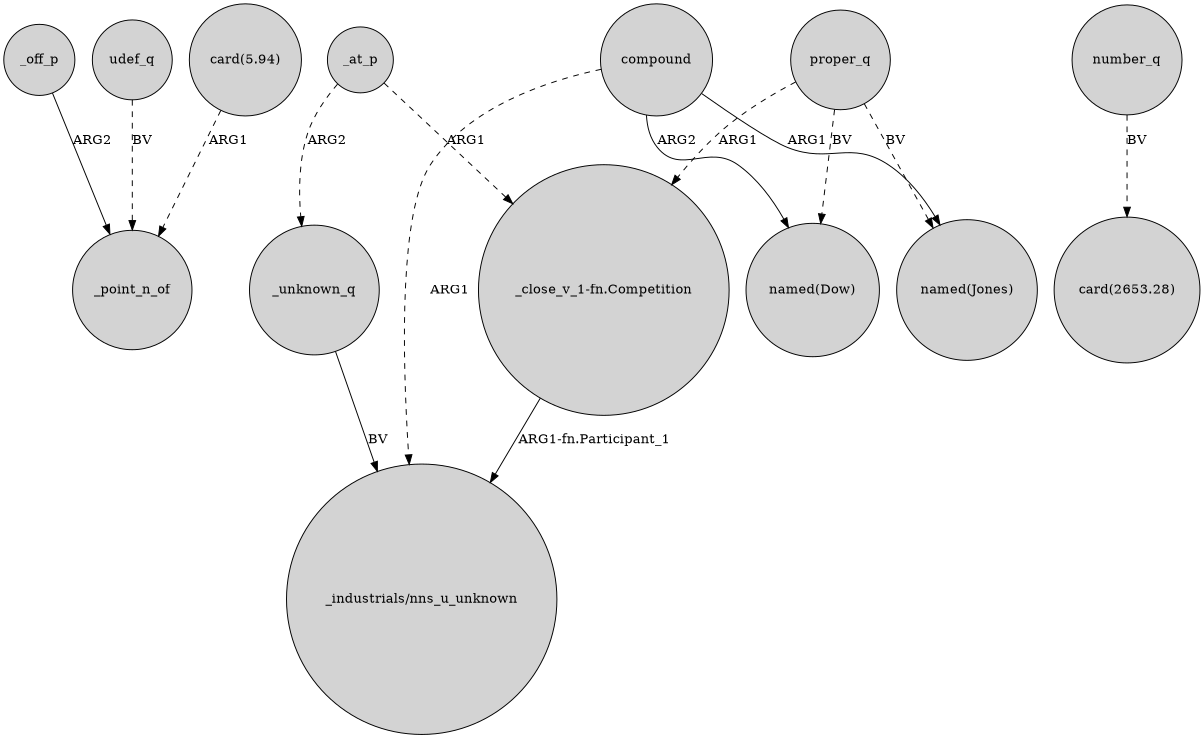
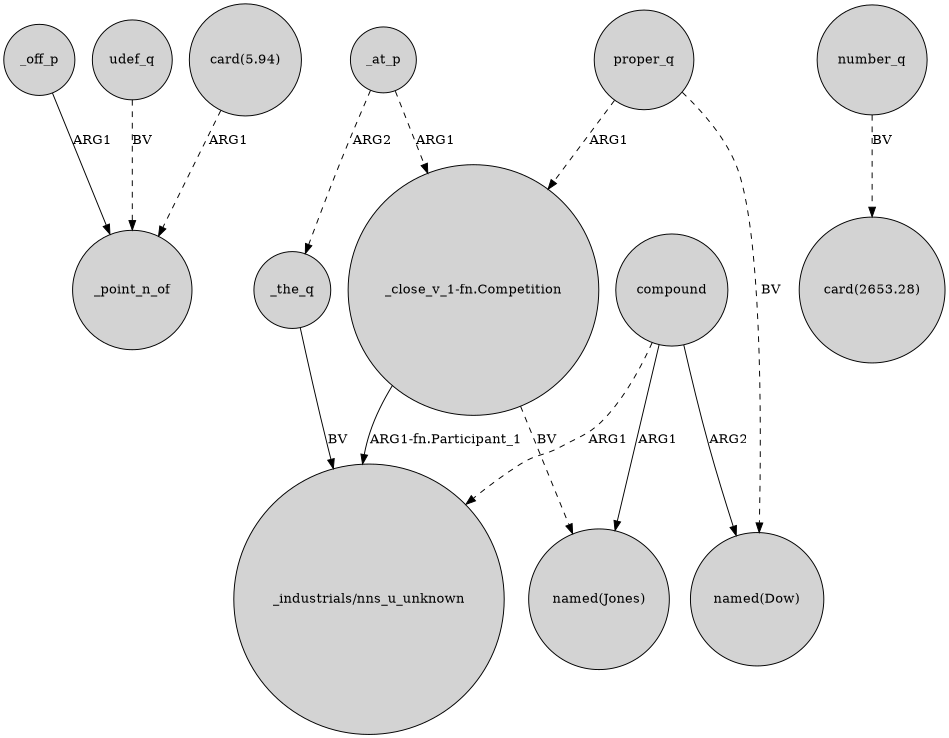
(93, 140) -> (93, 140)
(896, 162) -> (545, 465)
(314, 290) -> (292, 290)
